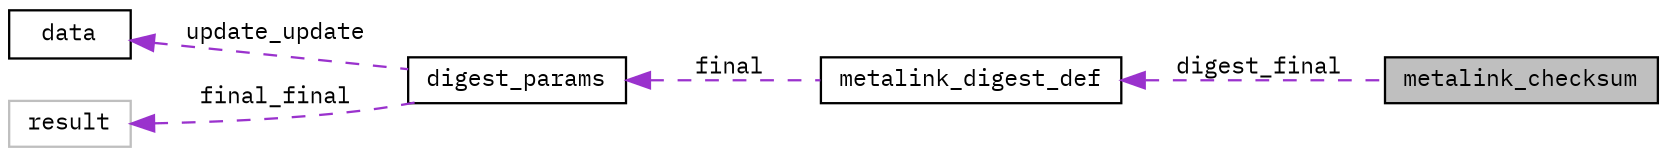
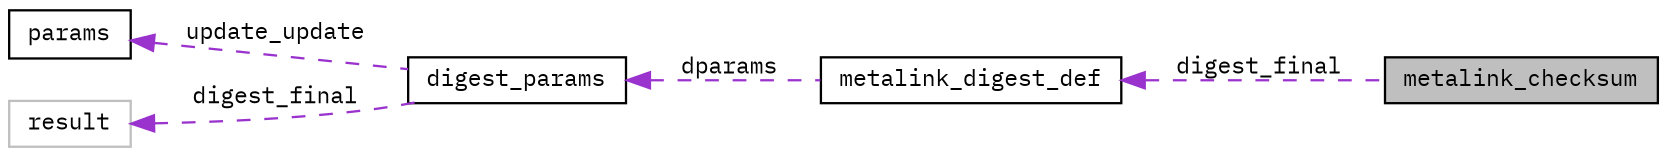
(70, 34) -> (70, 34)
(723, 68) -> (723, 68)
(269, 97) -> (269, 97)
